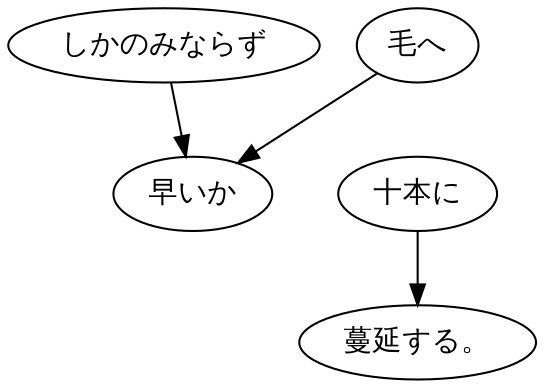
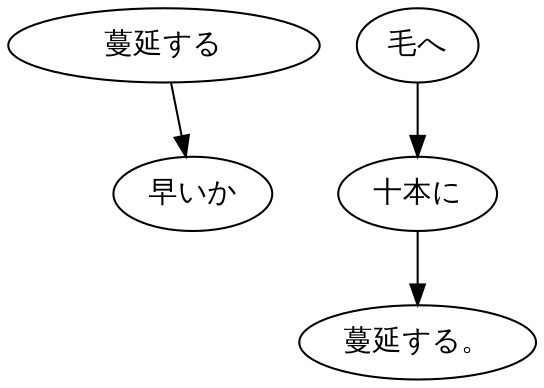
(164, 45) -> (164, 45)
(317, 112) -> (418, 110)
